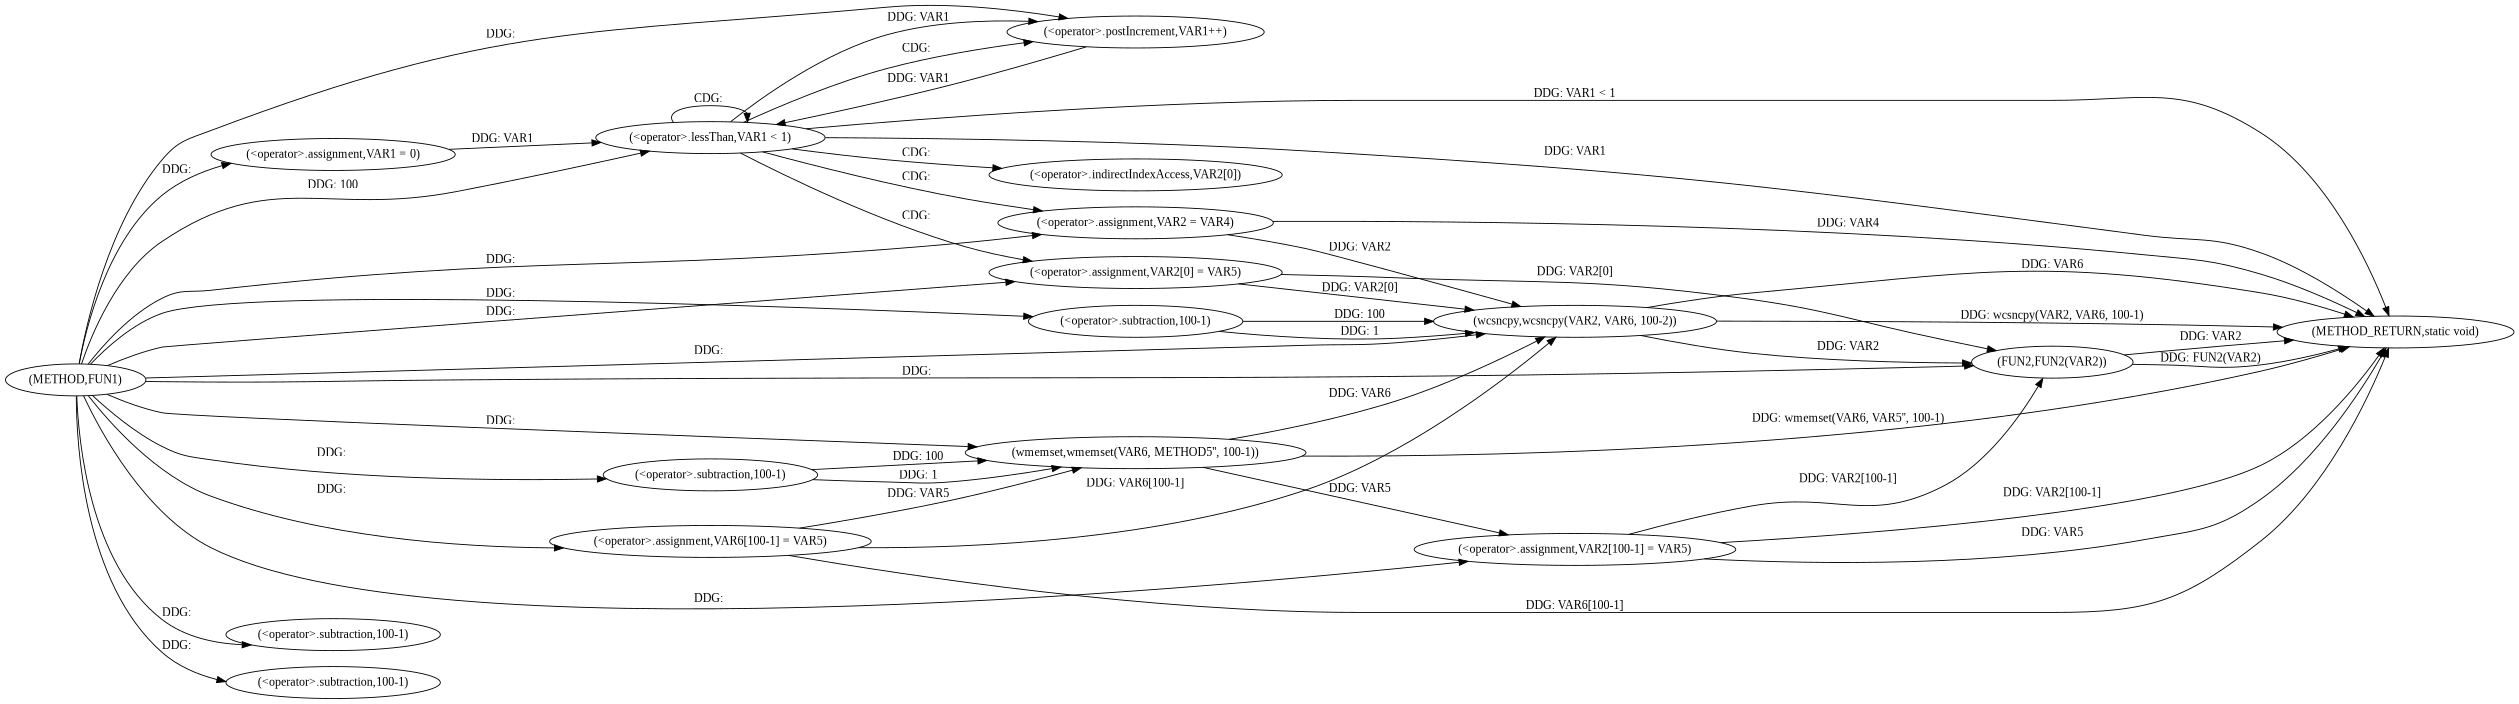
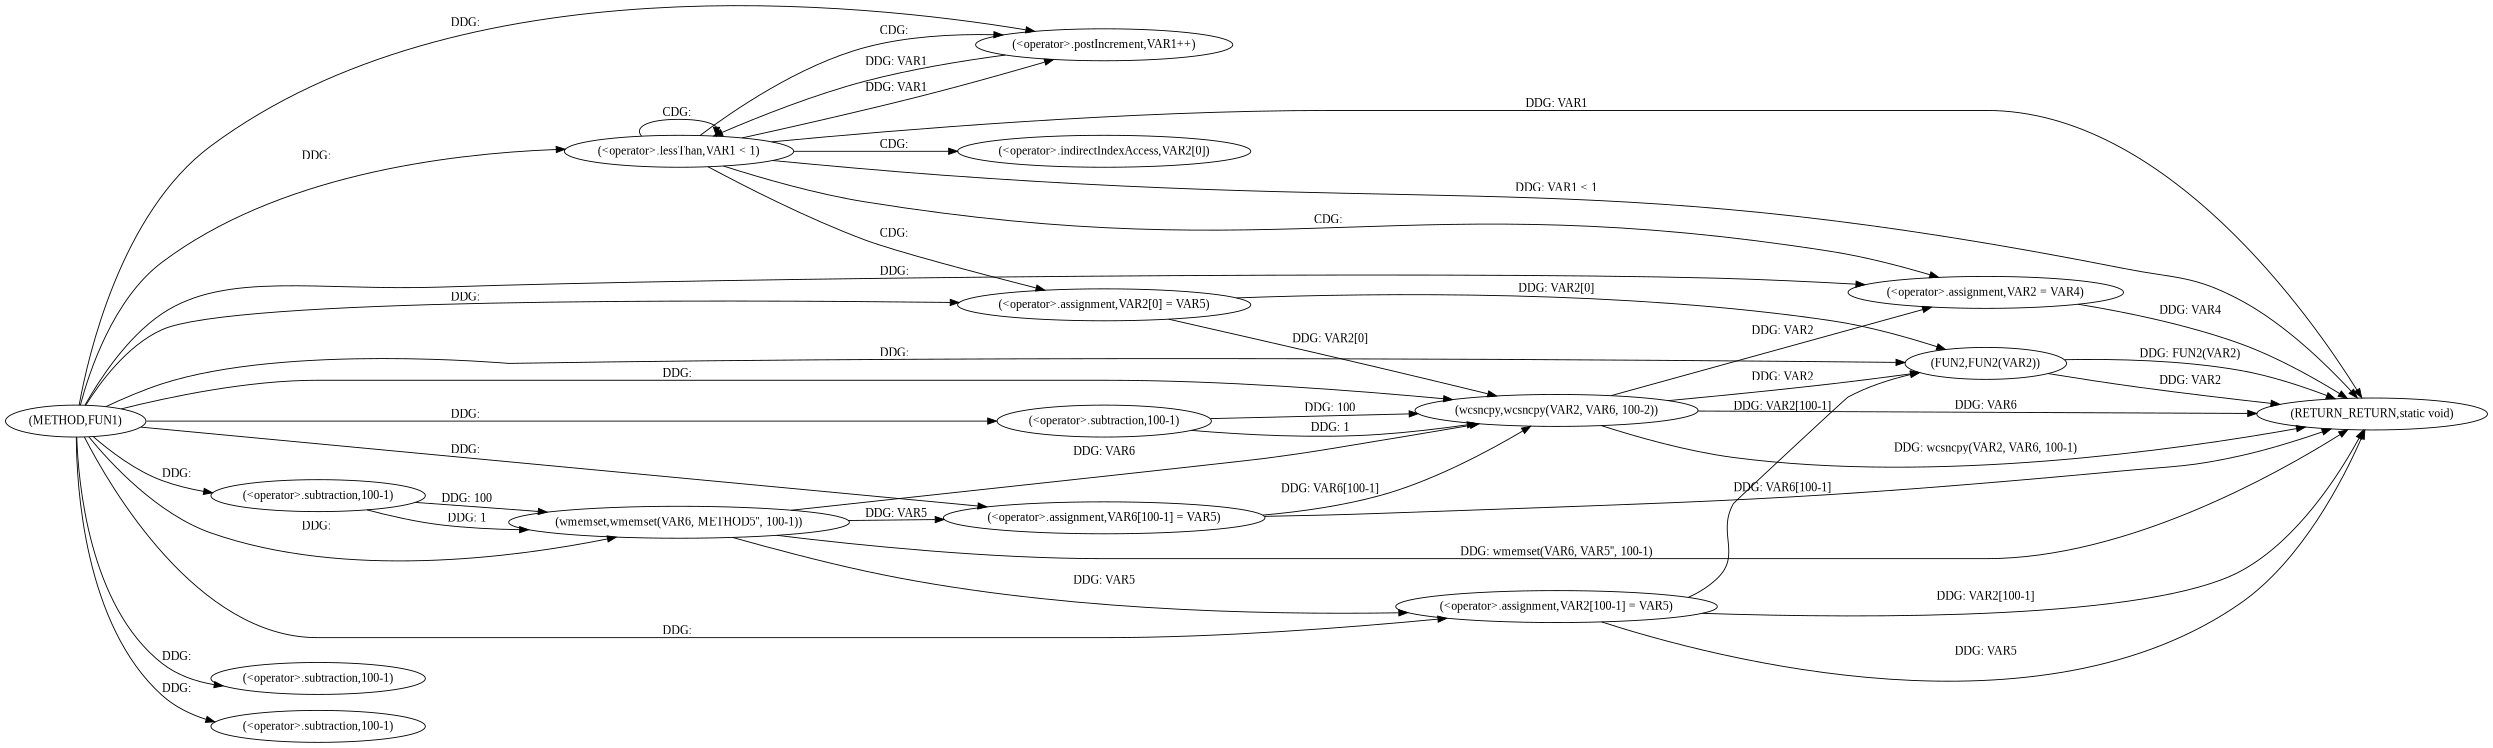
(333, 154) -> none
(333, 185) -> (318, 156)
(1371, 265) -> (1767, 353)
(2396, 332) -> (2372, 414)
(937, 503) -> (891, 520)
